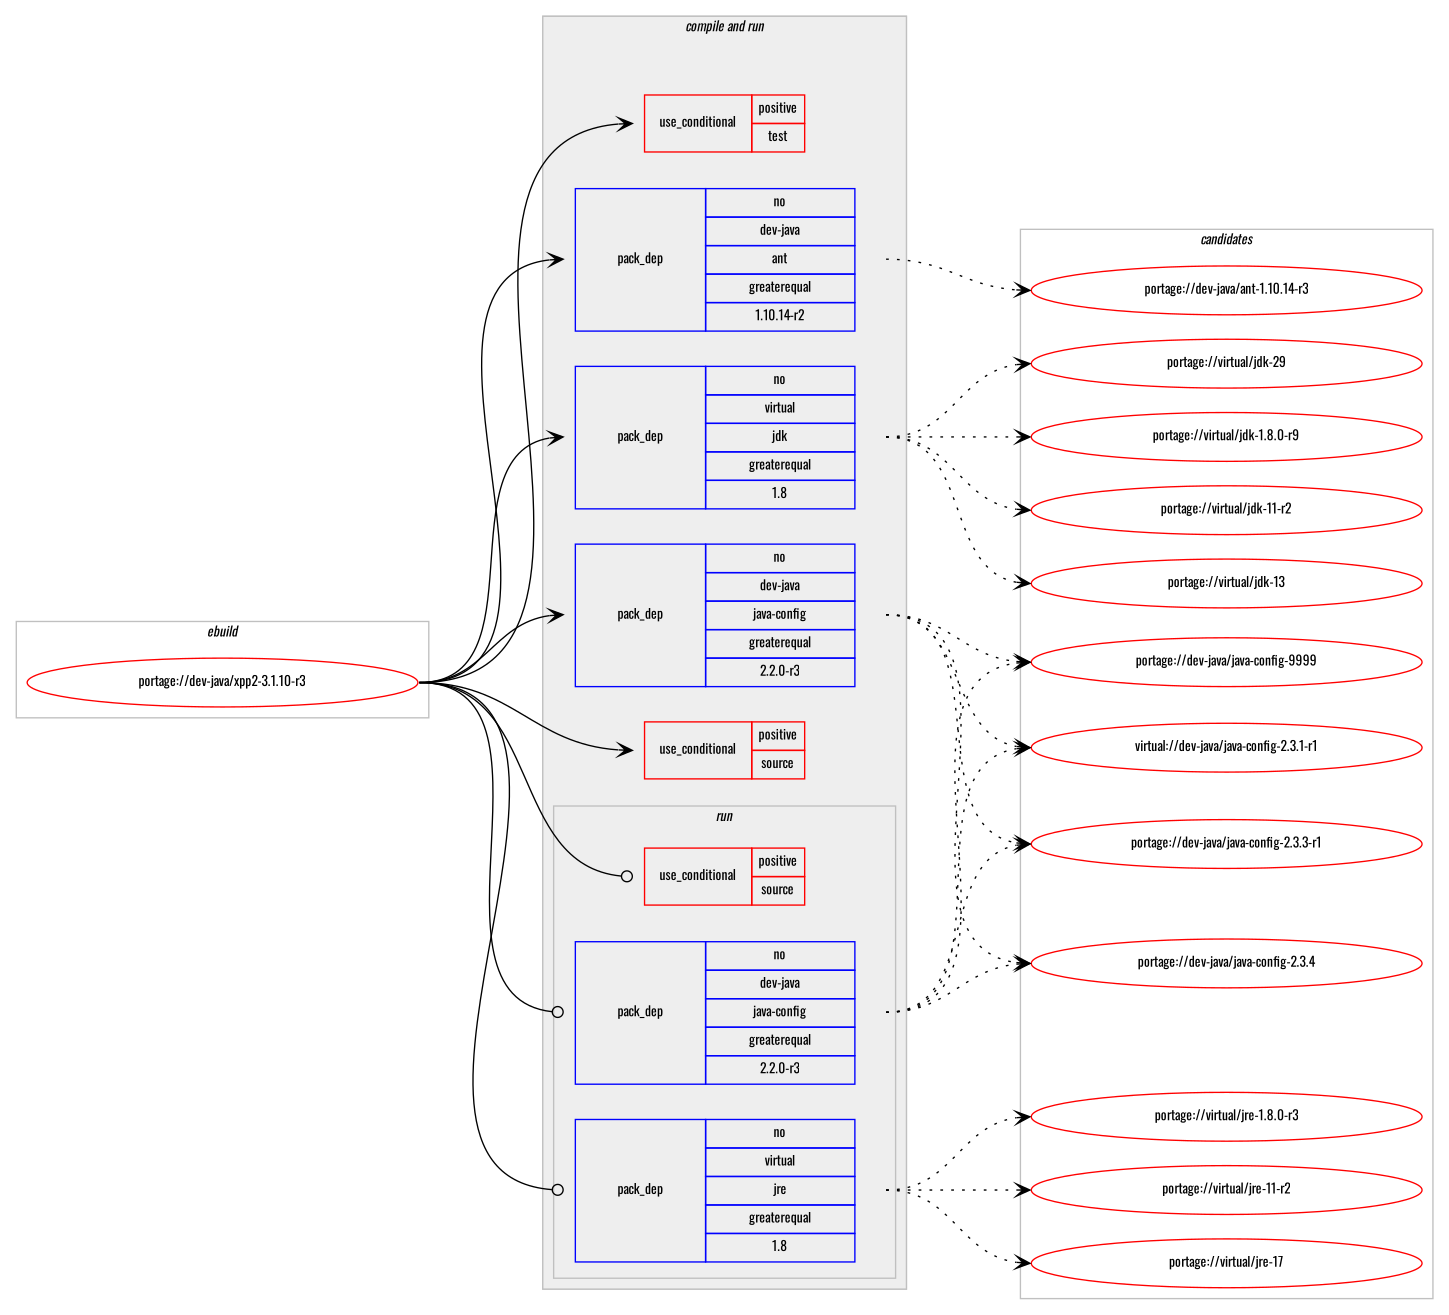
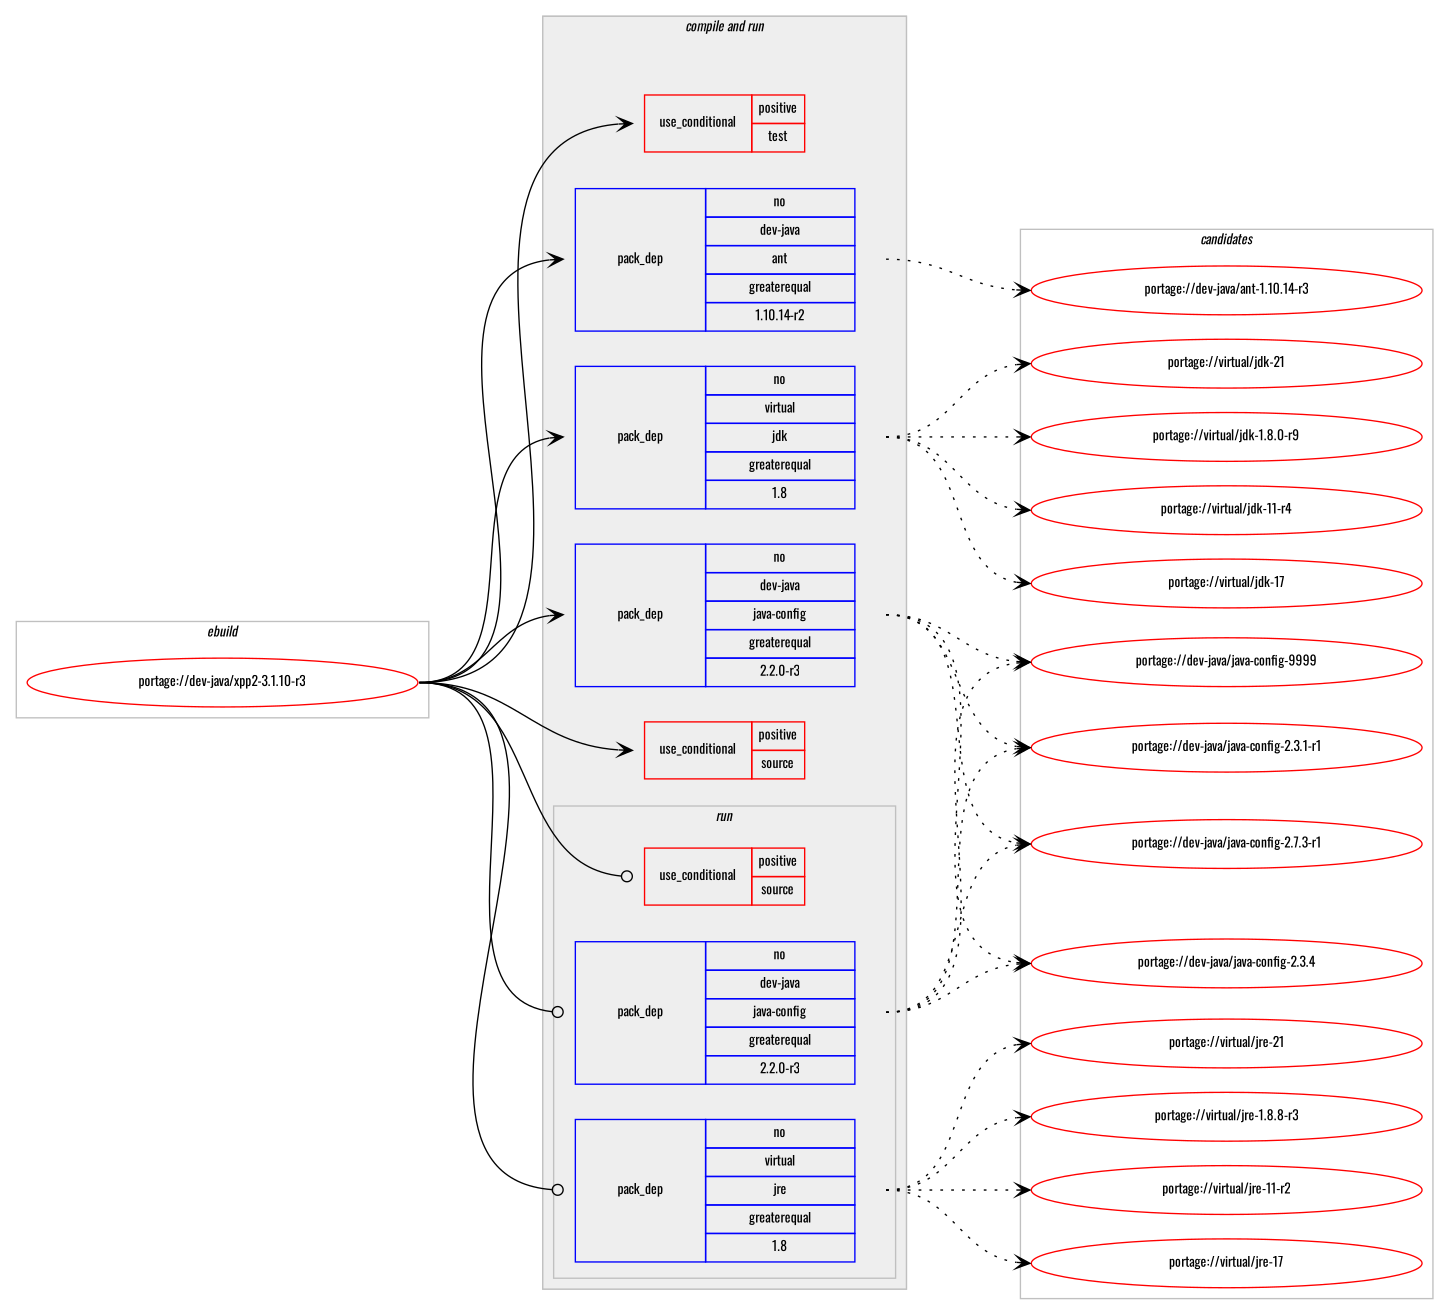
(1227, 364) -> (1227, 364)
(1227, 510) -> (1227, 510)
(1227, 583) -> (1227, 583)
(1227, 748) -> (1227, 748)
(1227, 844) -> (1227, 844)
none -> (1227, 1043)
(1227, 1117) -> (1227, 1117)
